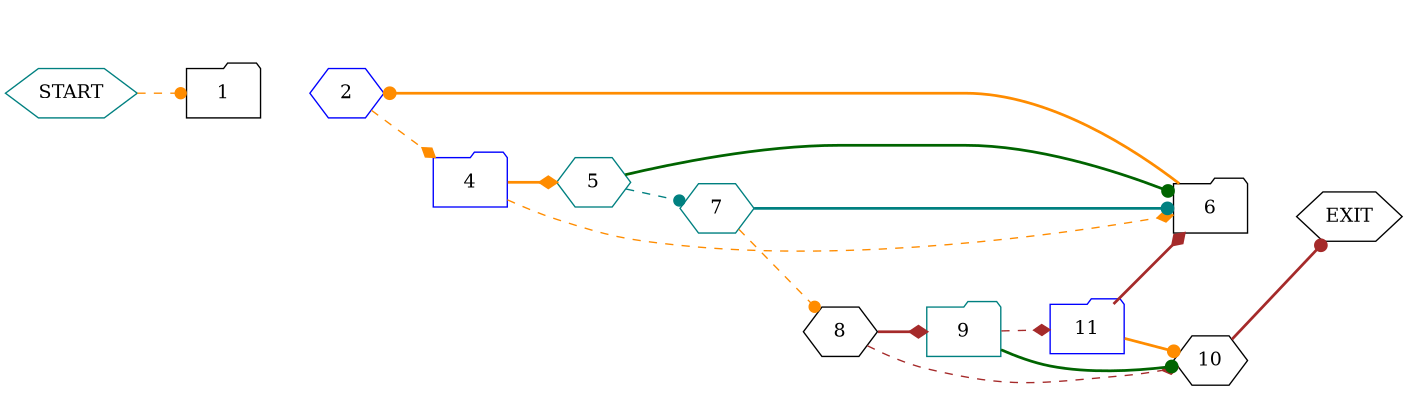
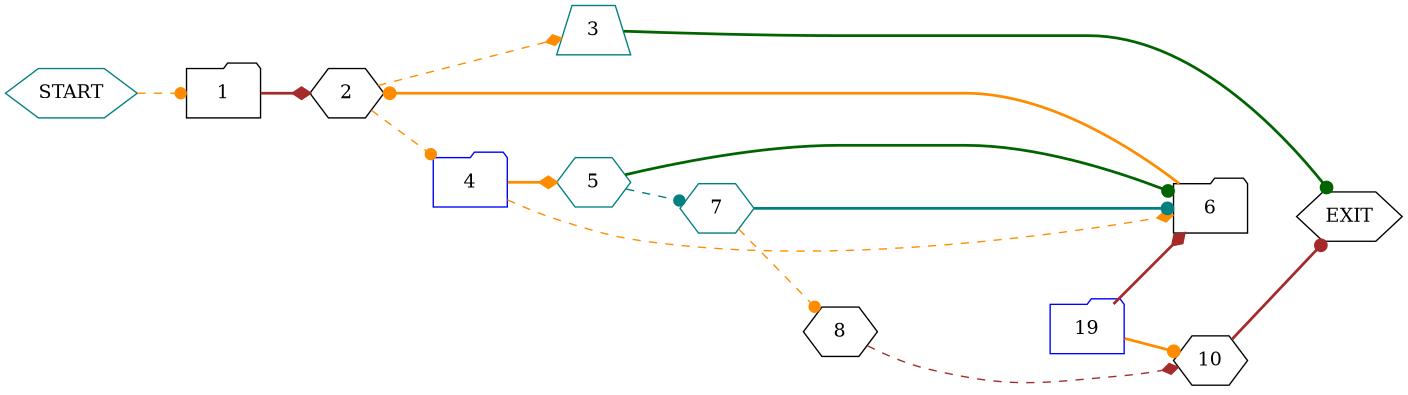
none -> (594, 30)
none -> (277, 93)
(347, 93) -> (347, 93)
(399, 131) -> (399, 131)
(1087, 329) -> (1087, 329)
(964, 332) -> none
